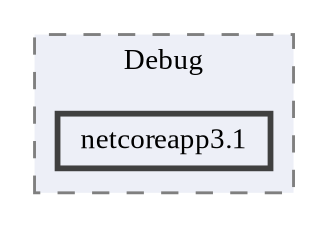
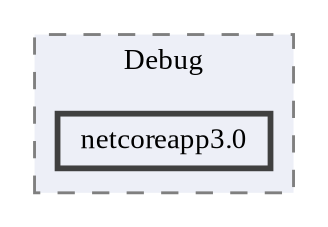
(164, 141) -> (164, 141)
